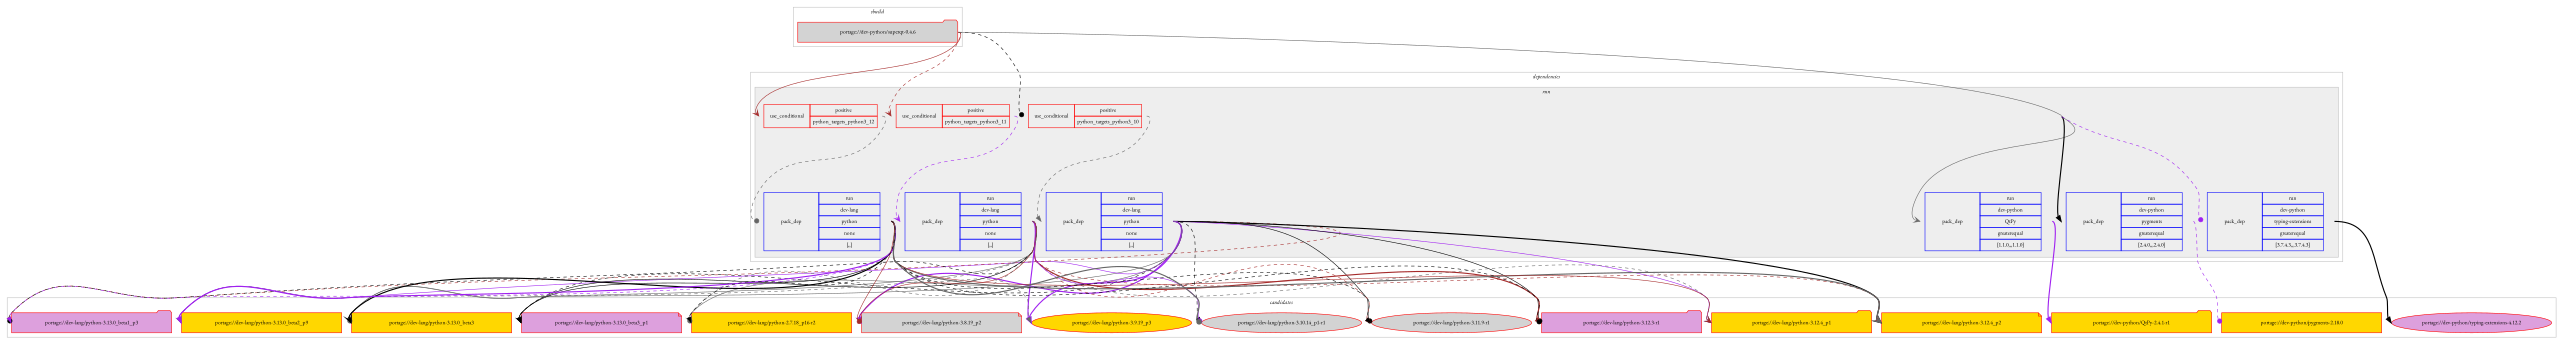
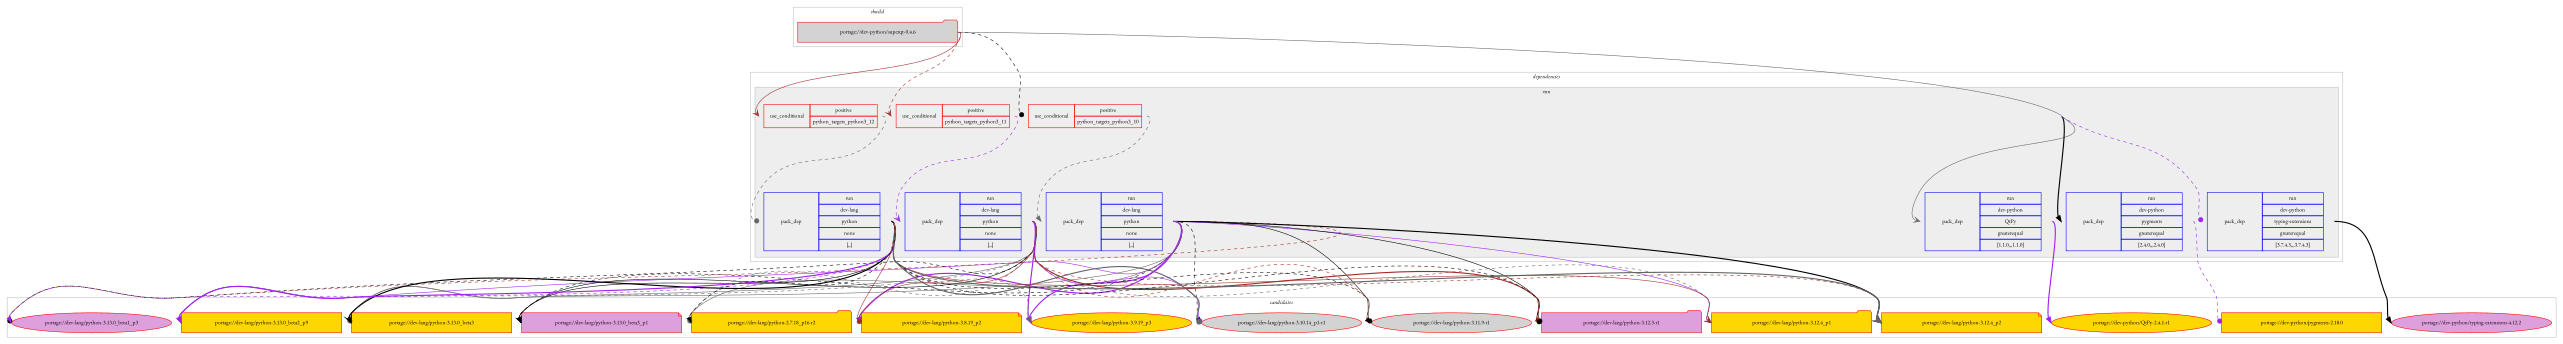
(92, 323) -> (92, 323)
(772, 323) -> (772, 323)
(942, 323) -> (942, 323)
(2132, 323) -> (2132, 323)
